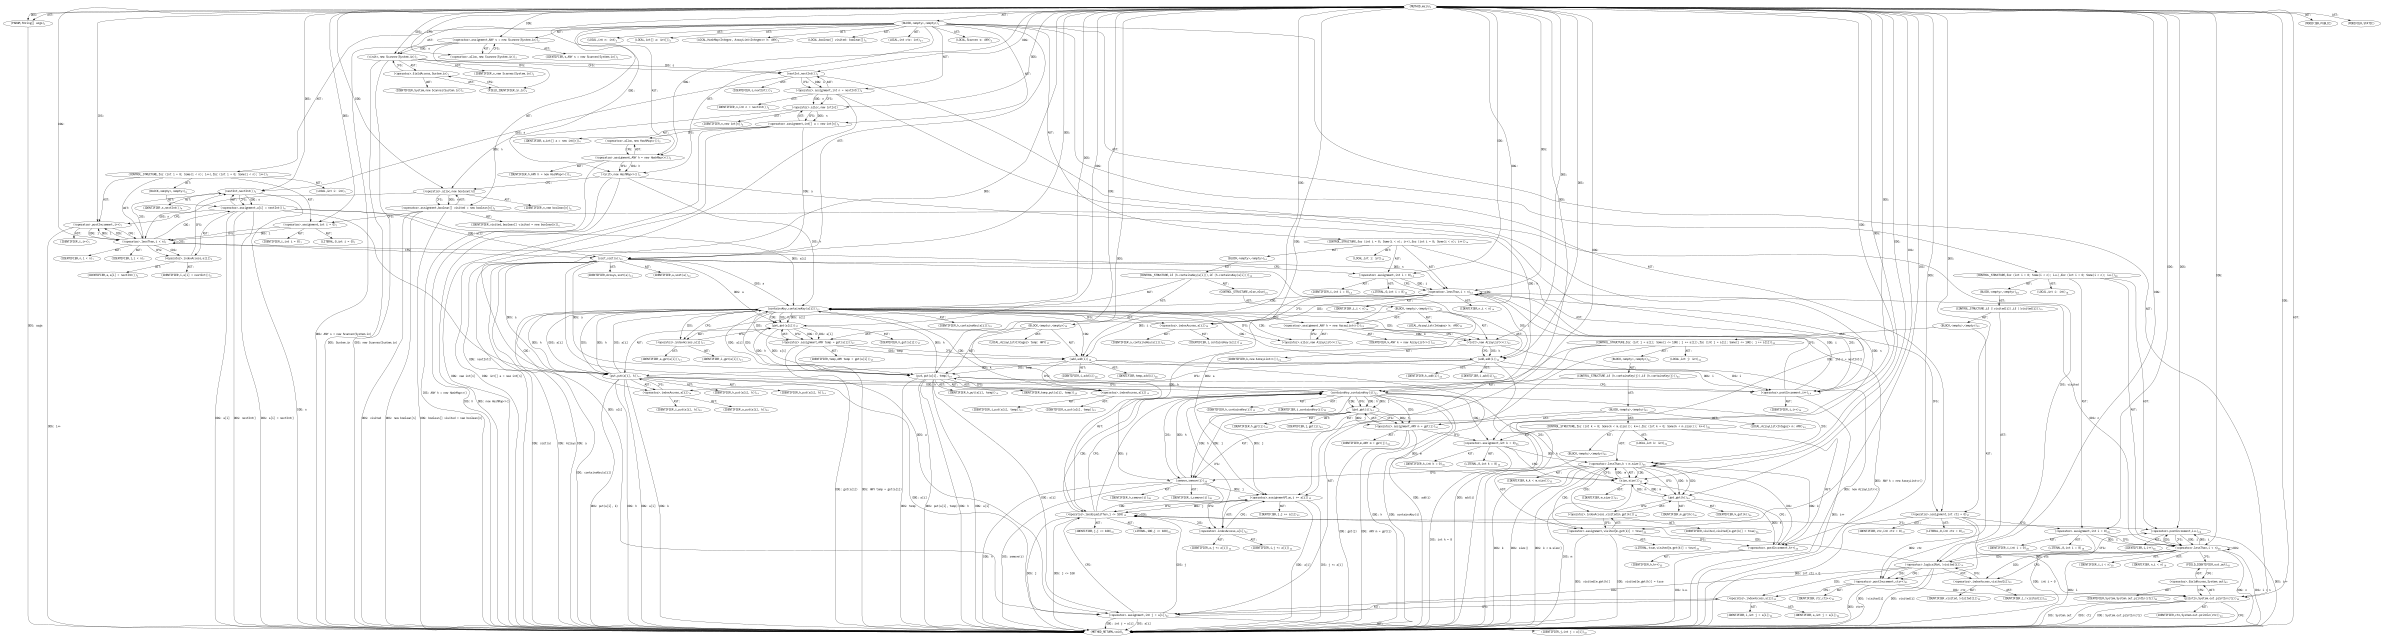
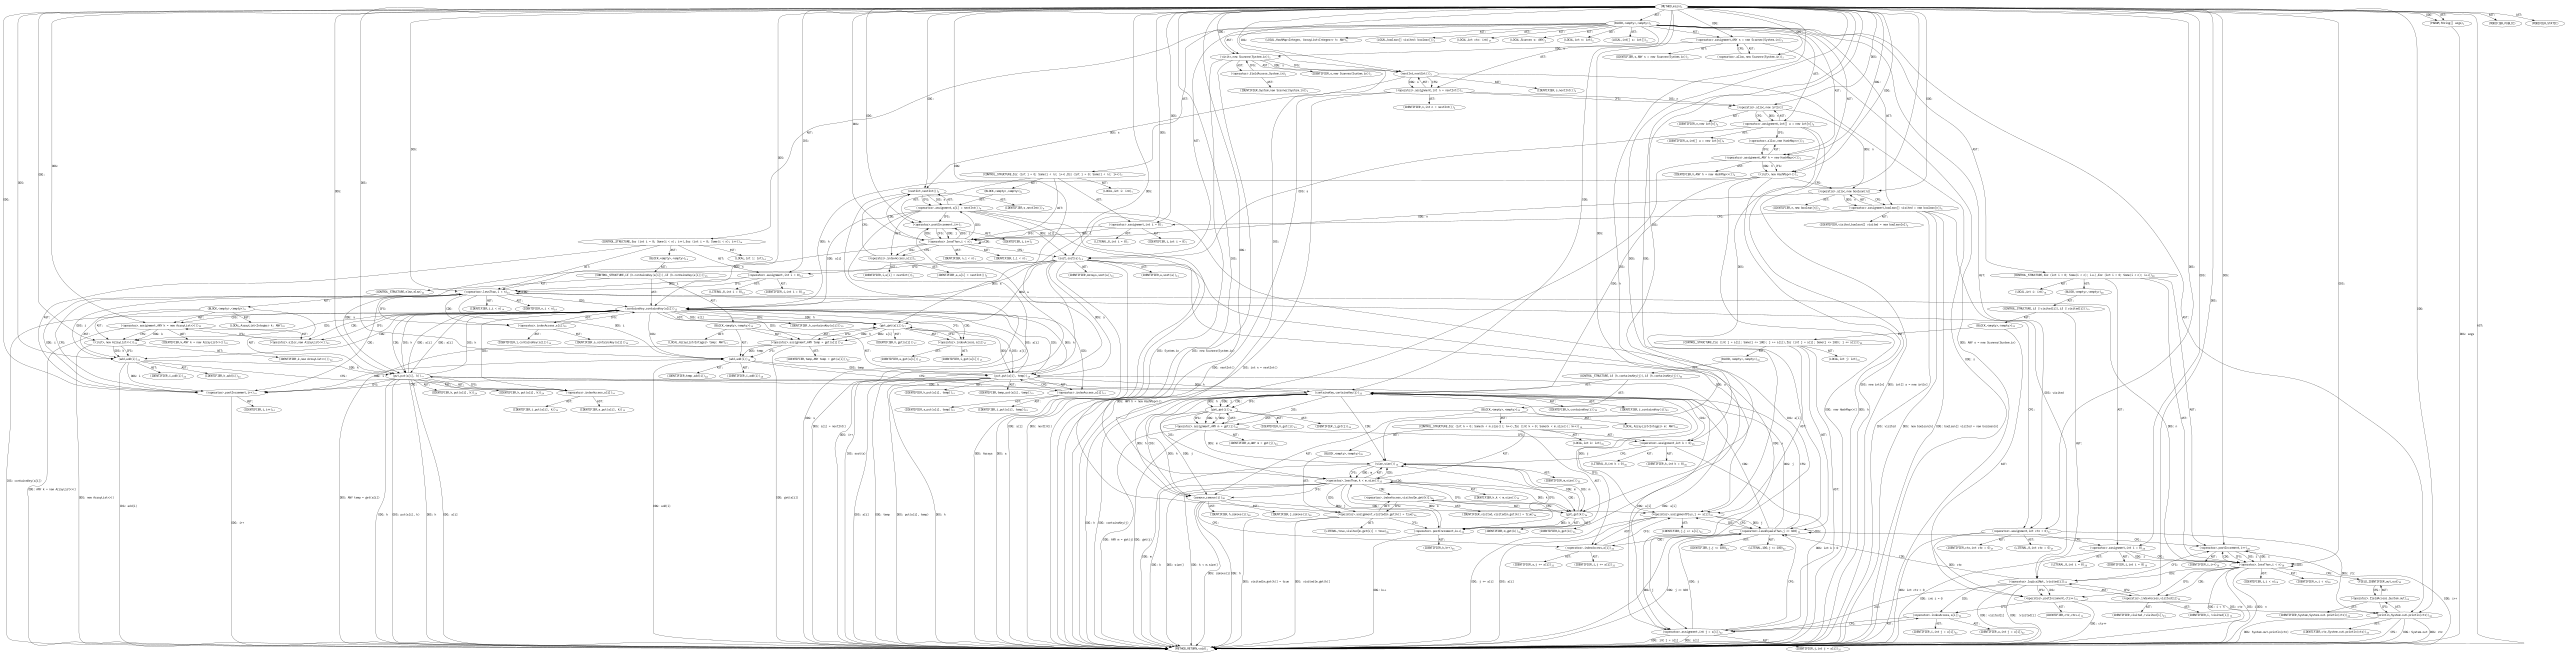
(507, 91) -> none
(1544, 456) -> none
